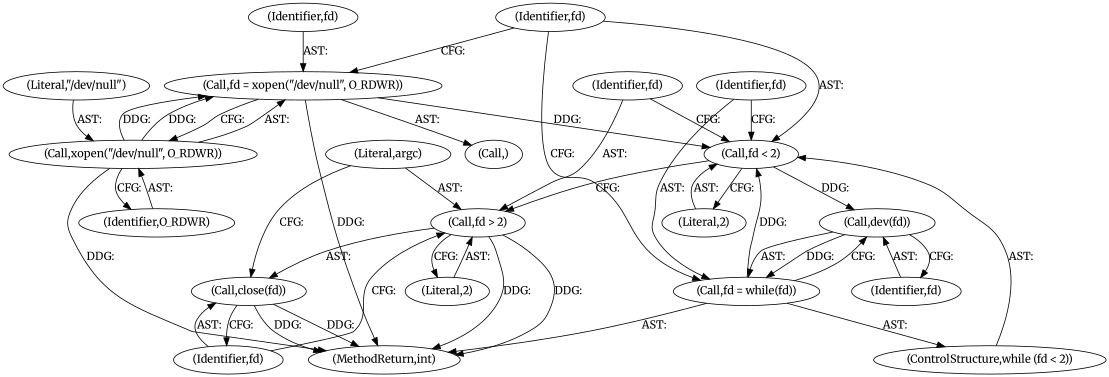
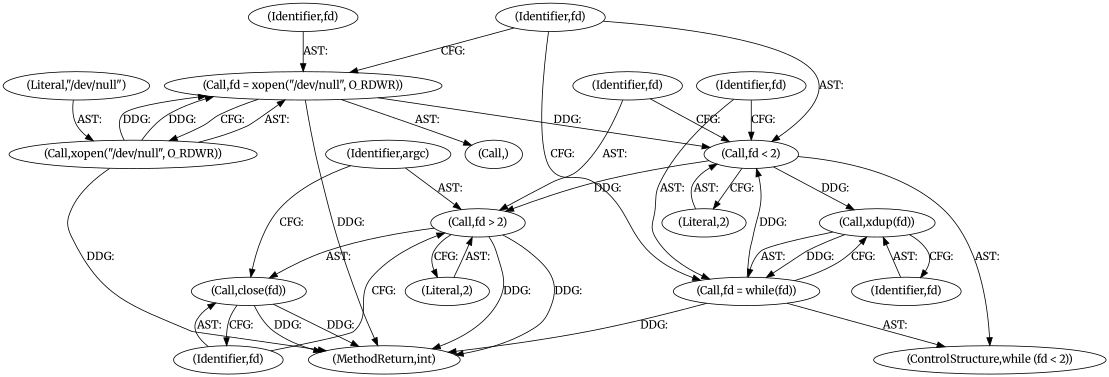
(388, 154) -> (388, 154)
(609, 189) -> (609, 189)
(960, 205) -> (936, 204)
(157, 223) -> none
(877, 223) -> (877, 223)
(656, 326) -> (656, 326)
